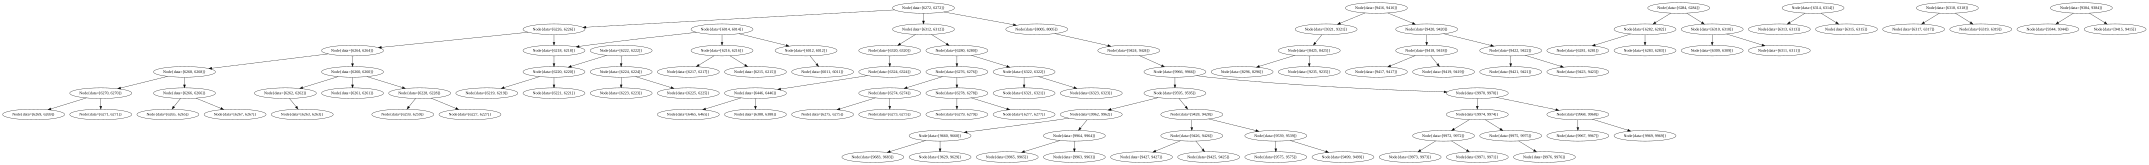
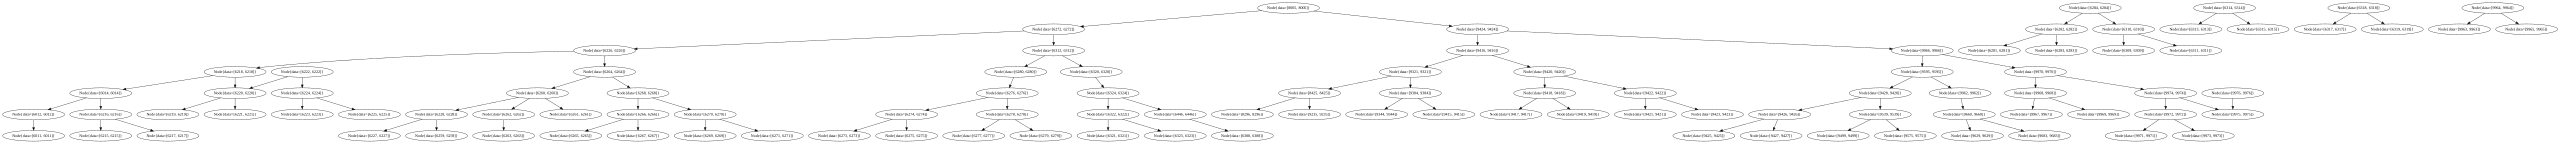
(979, 18) -> (1173, 19)
none -> (1478, 38)
(638, 39) -> (169, 82)
(989, 61) -> (1108, 102)
none -> (1410, 81)
(688, 114) -> none
(1084, 124) -> none
(1526, 146) -> (2233, 102)
